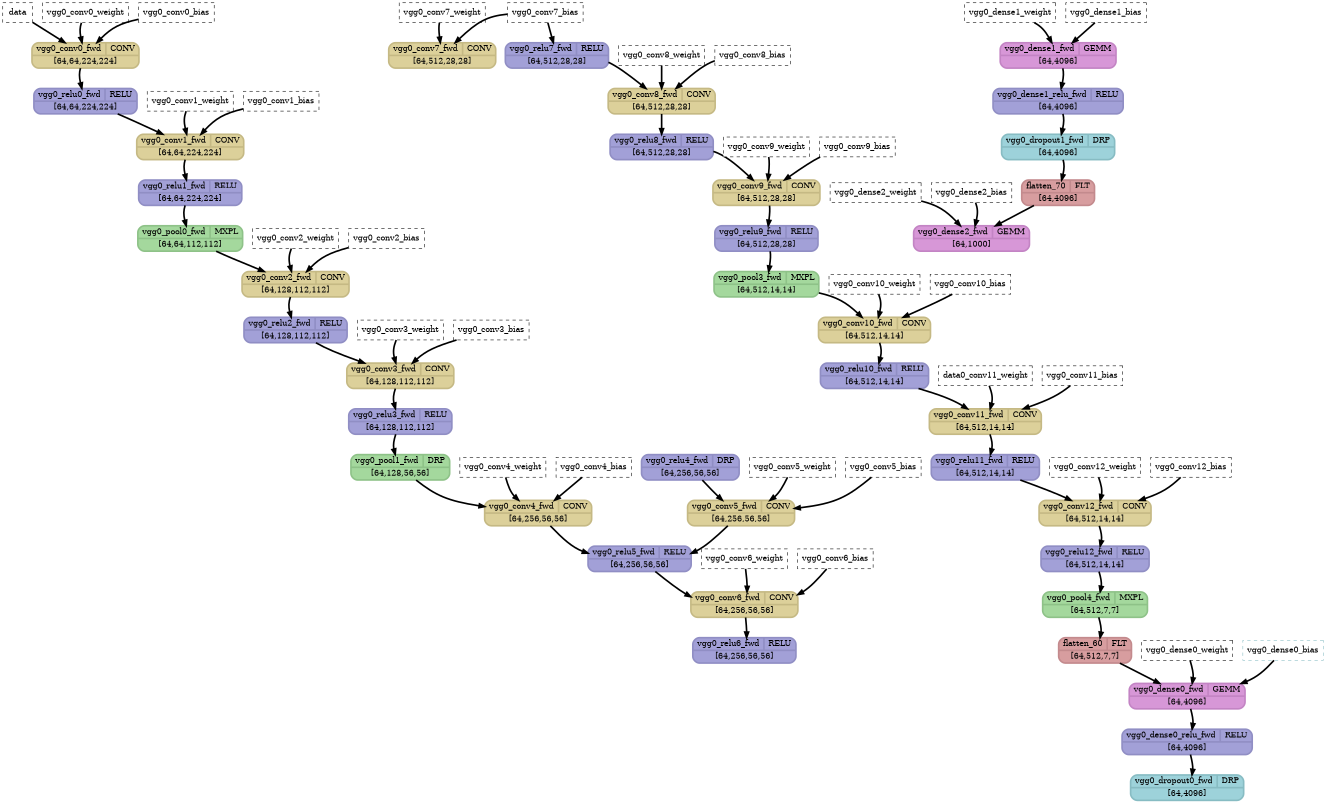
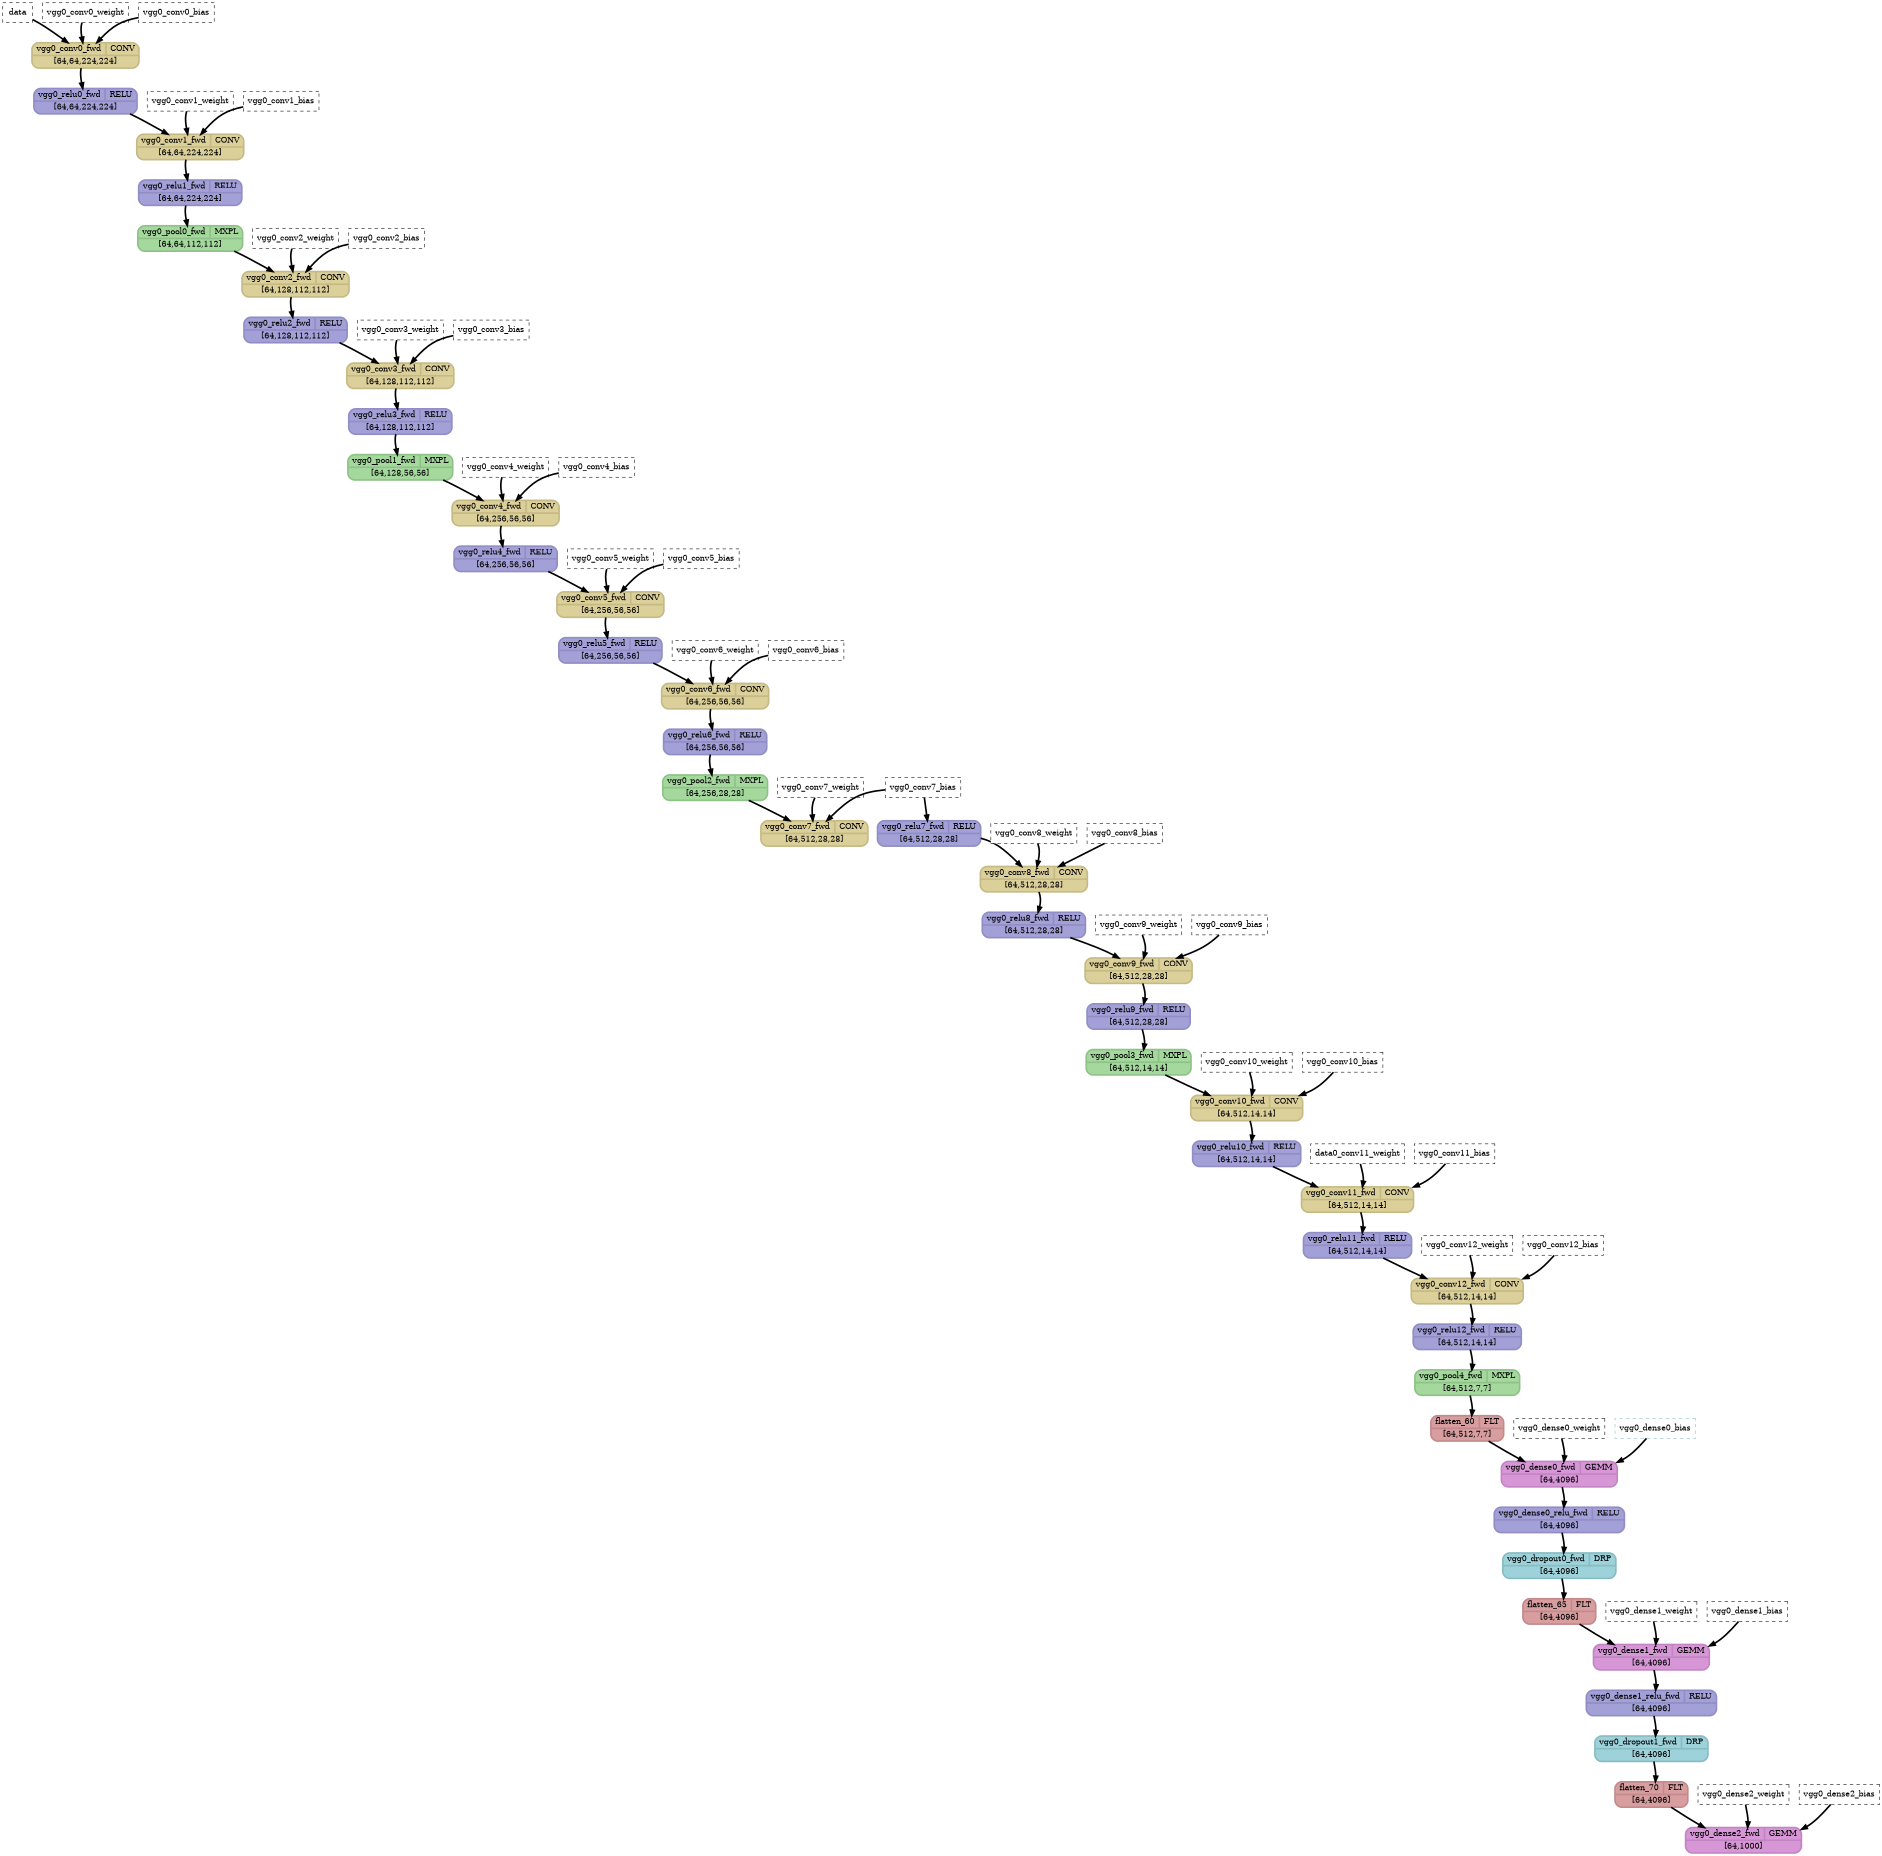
(436, 461) -> (436, 461)
(726, 461) -> (541, 552)
(565, 540) -> (501, 533)
none -> (715, 788)
none -> (1559, 1611)
